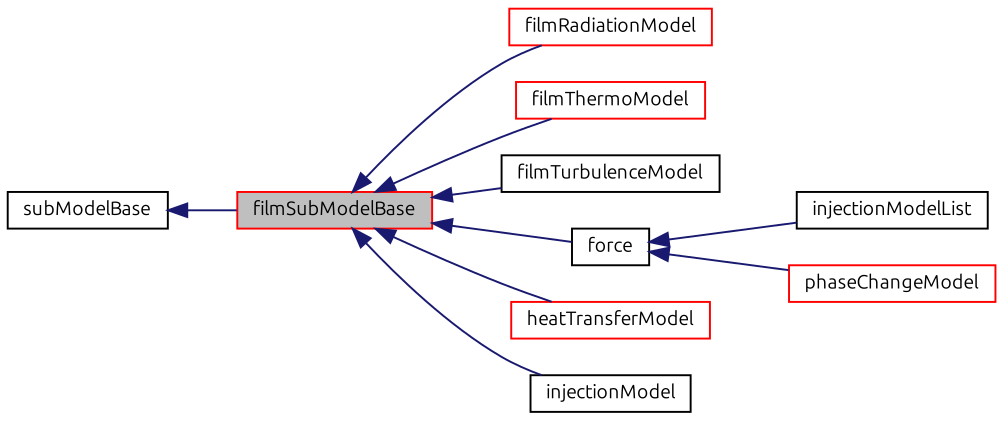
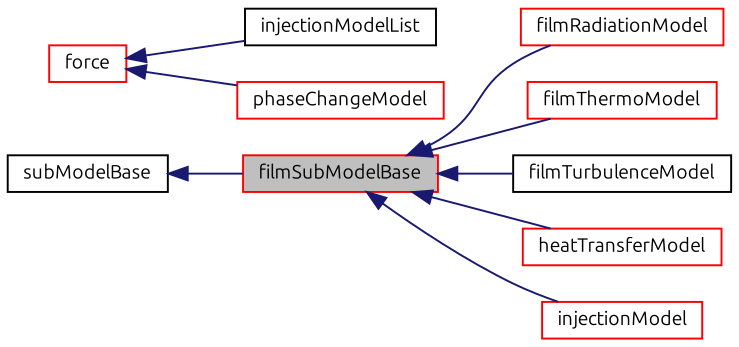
(512, 234) -> none
(611, 247) -> (88, 64)
(611, 394) -> (622, 320)
